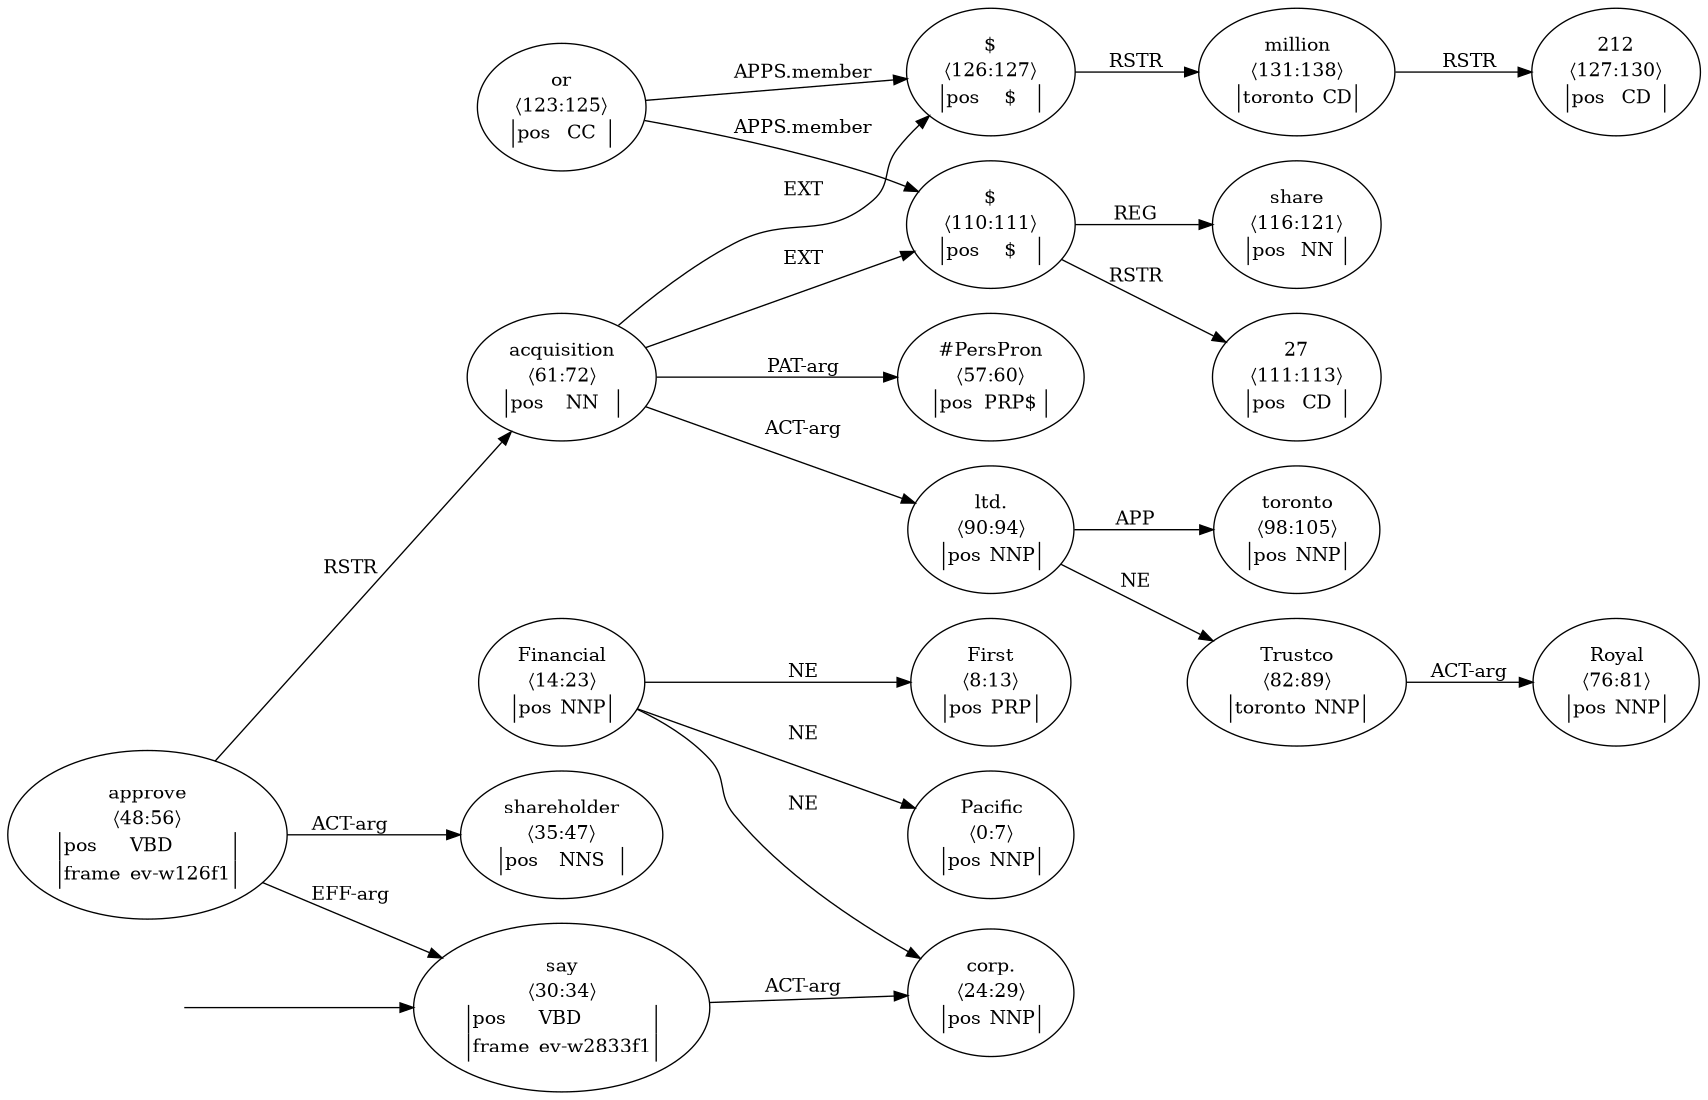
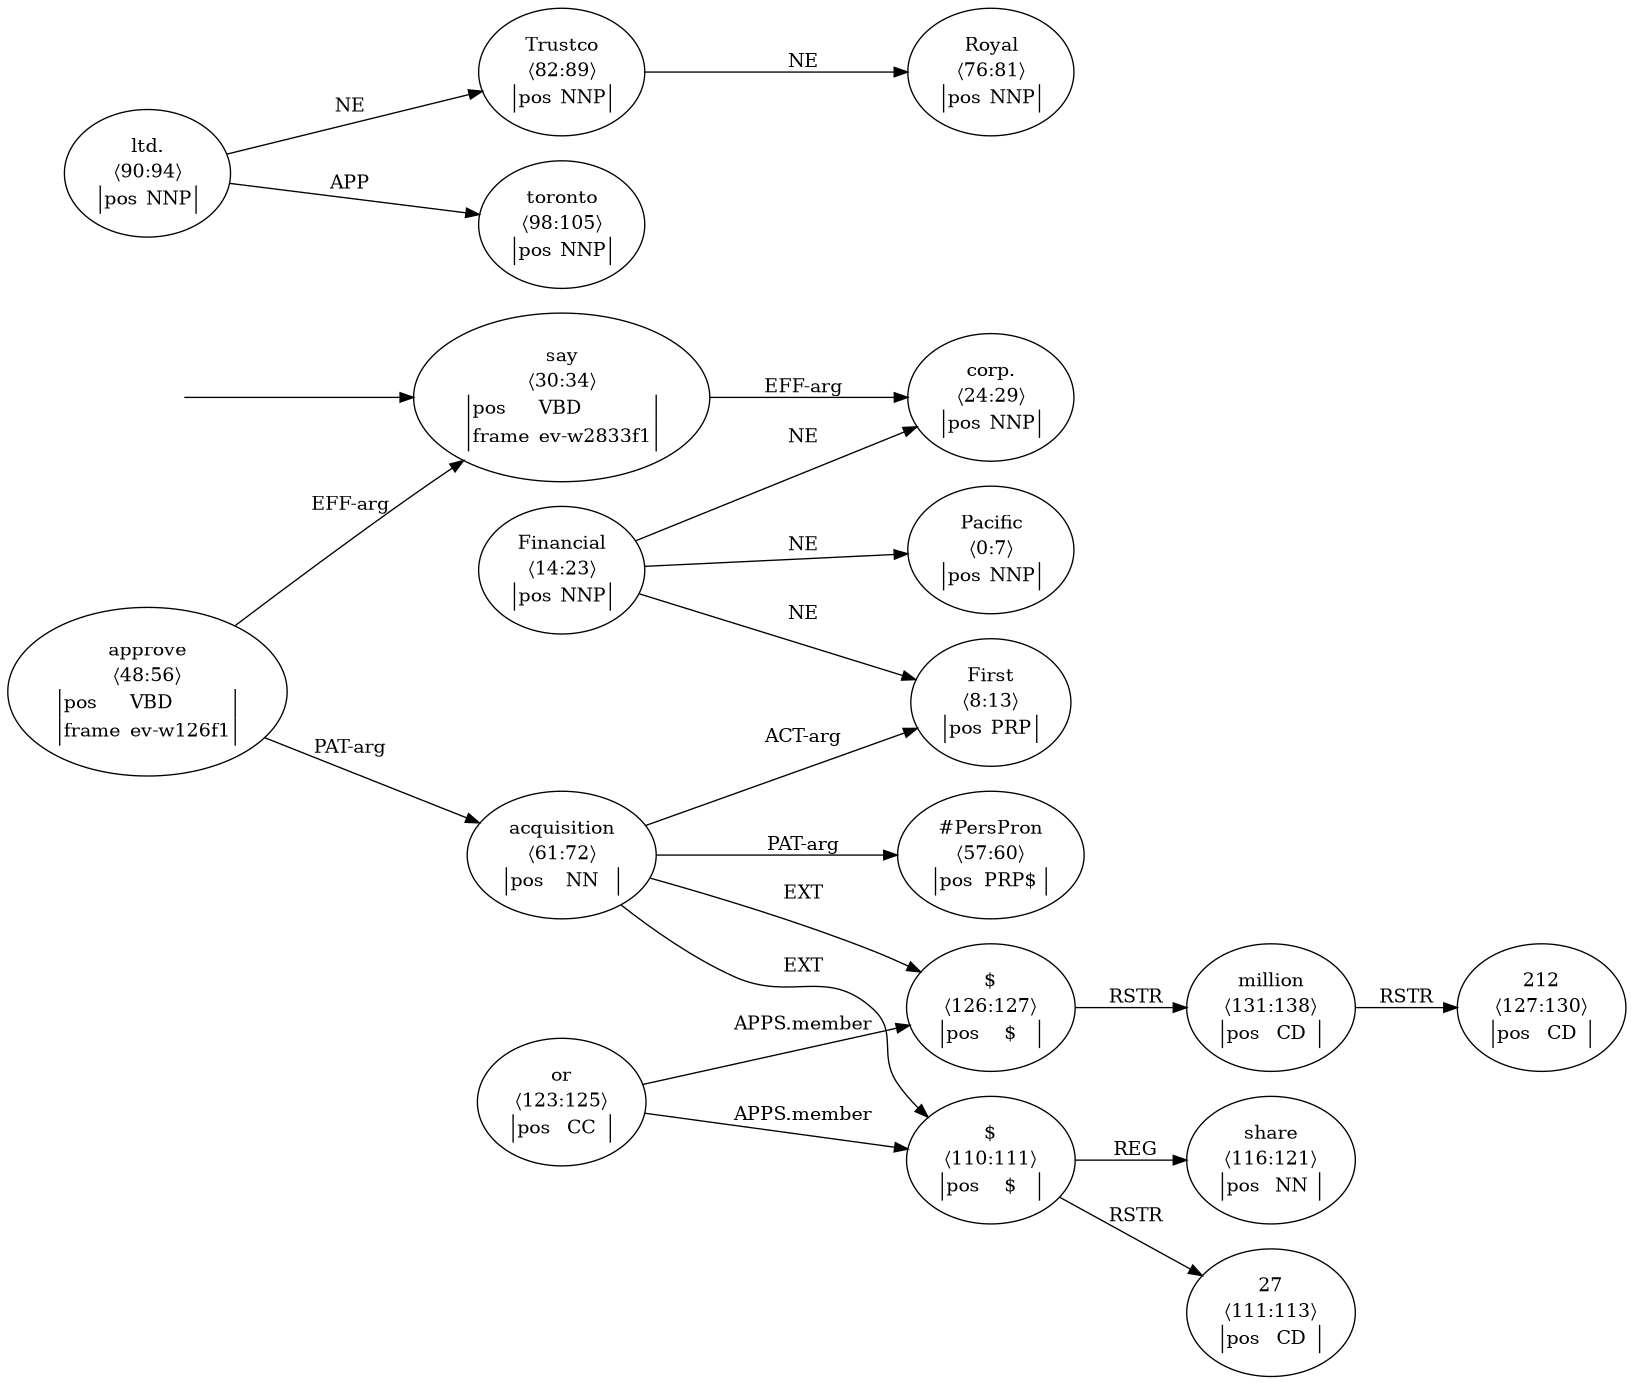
(1279, 98) -> (1243, 1033)
(774, 453) -> (775, 779)
(350, 568) -> (350, 748)
(1469, 672) -> (803, 62)
(1270, 708) -> (535, 98)
(562, 835) -> none
(803, 987) -> (803, 387)
